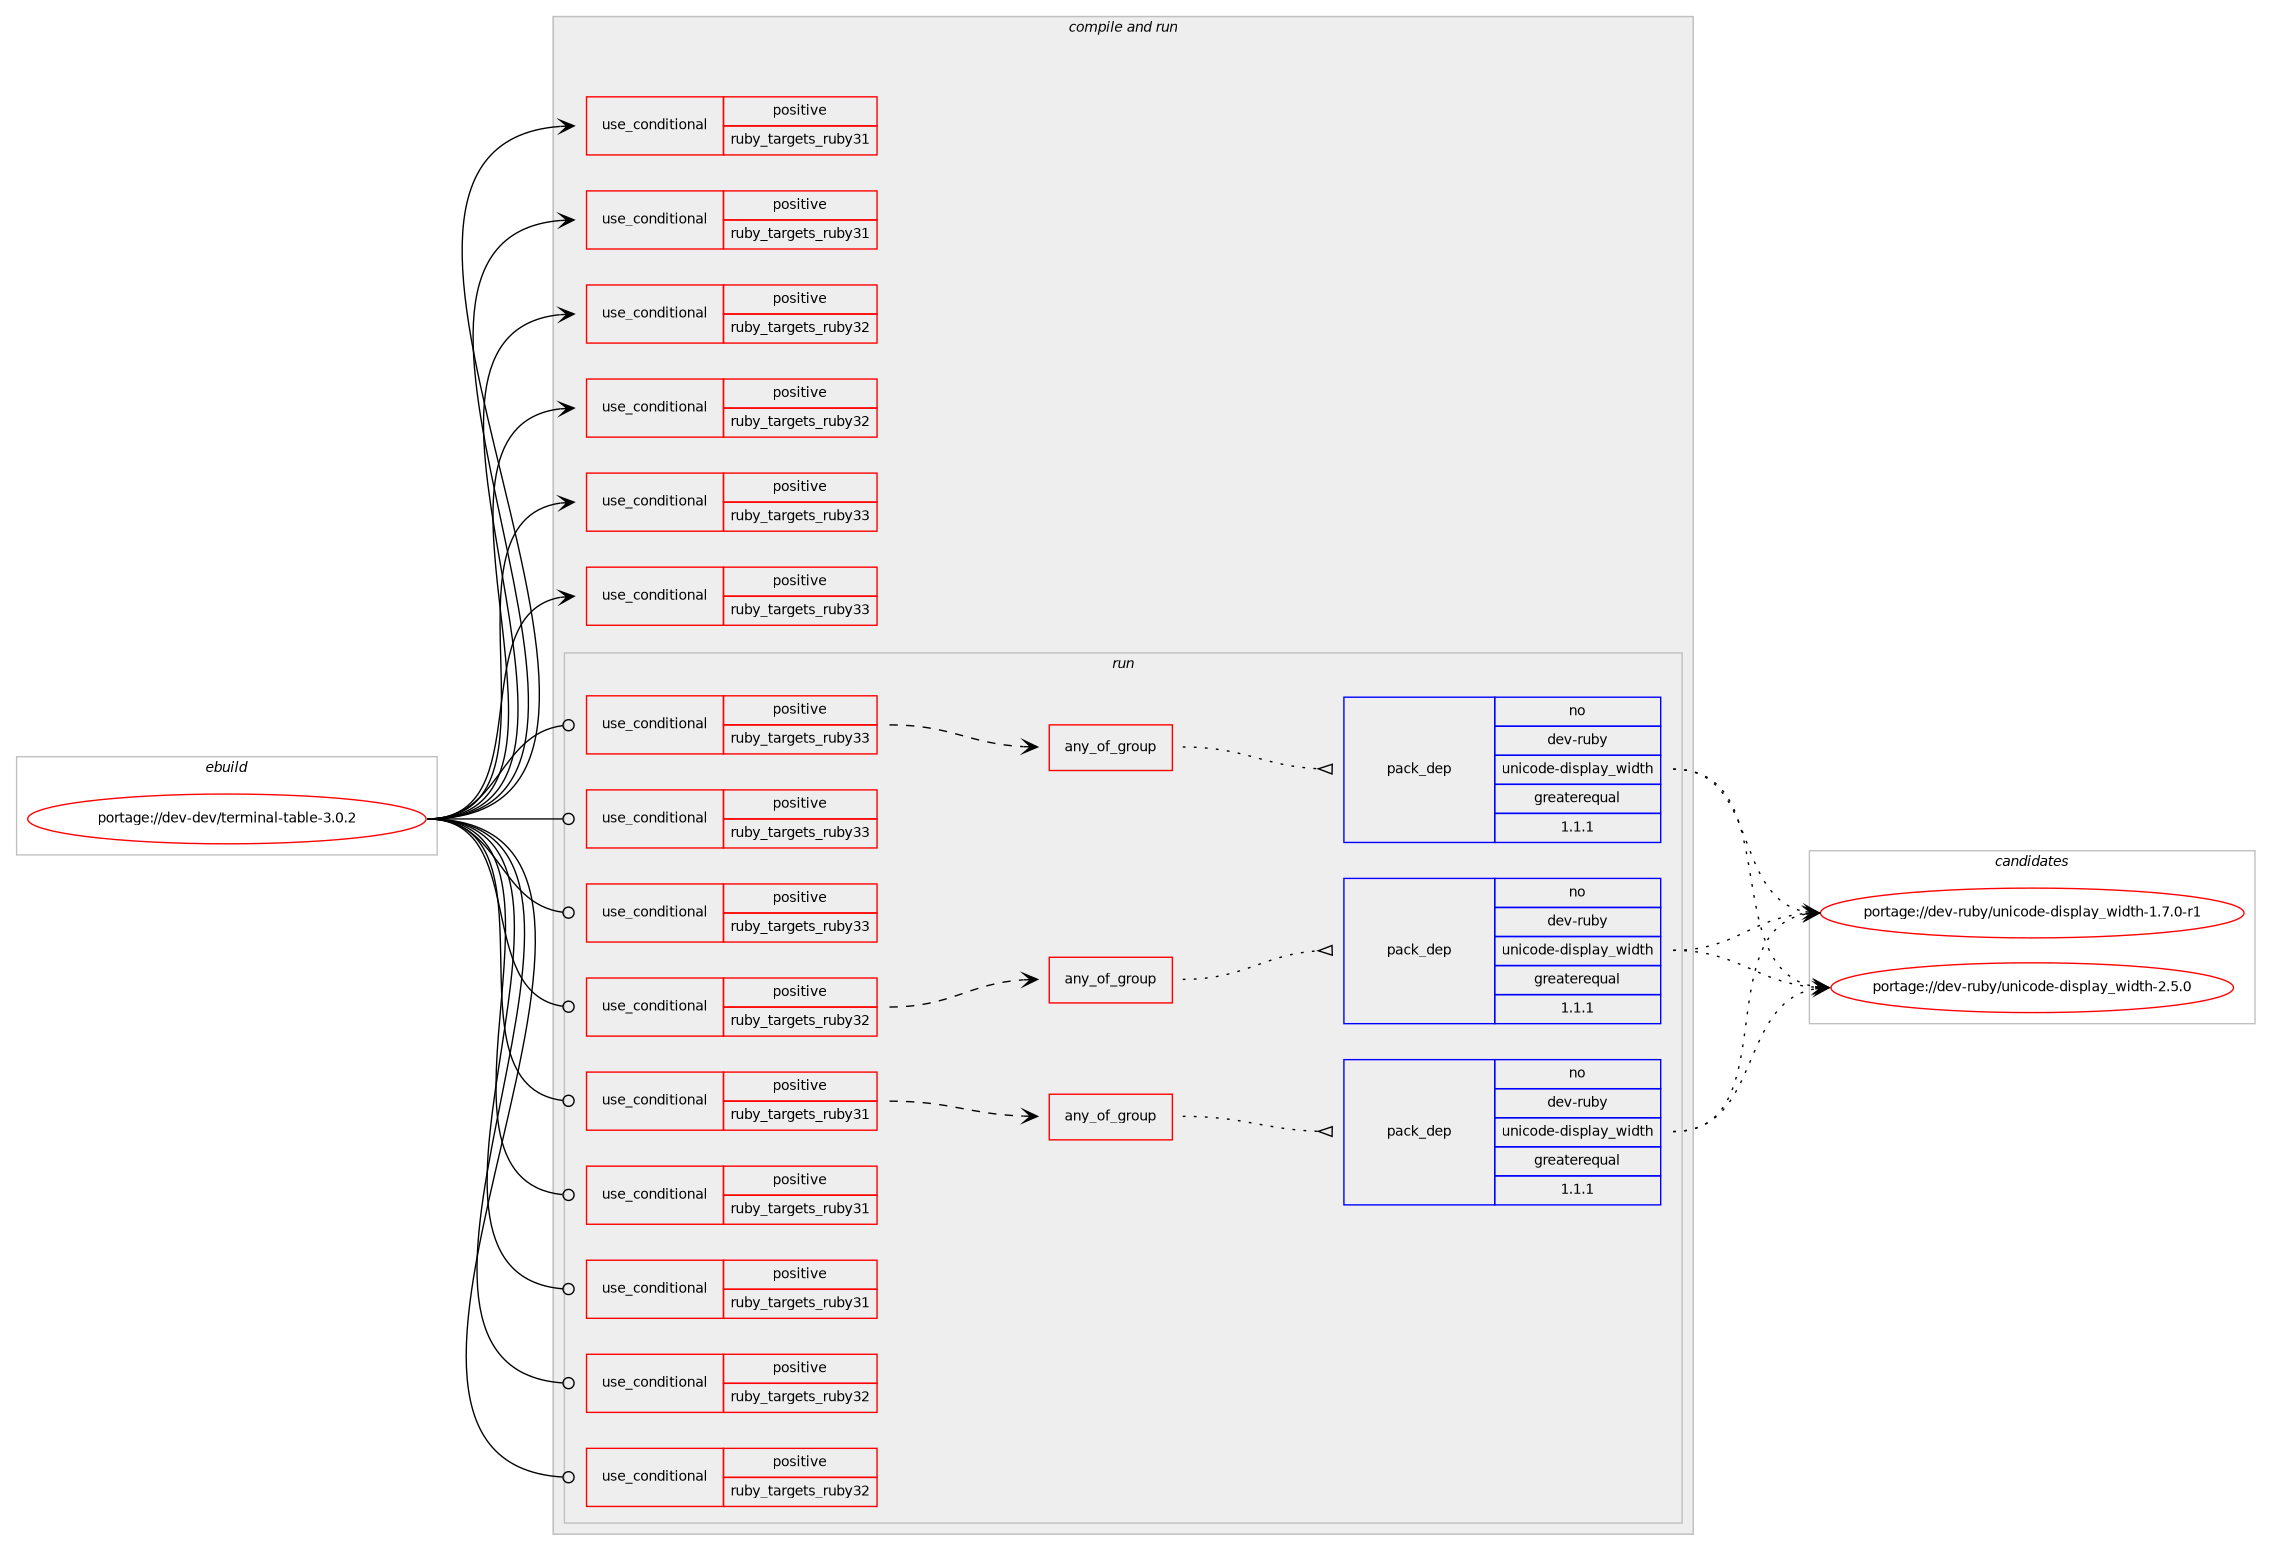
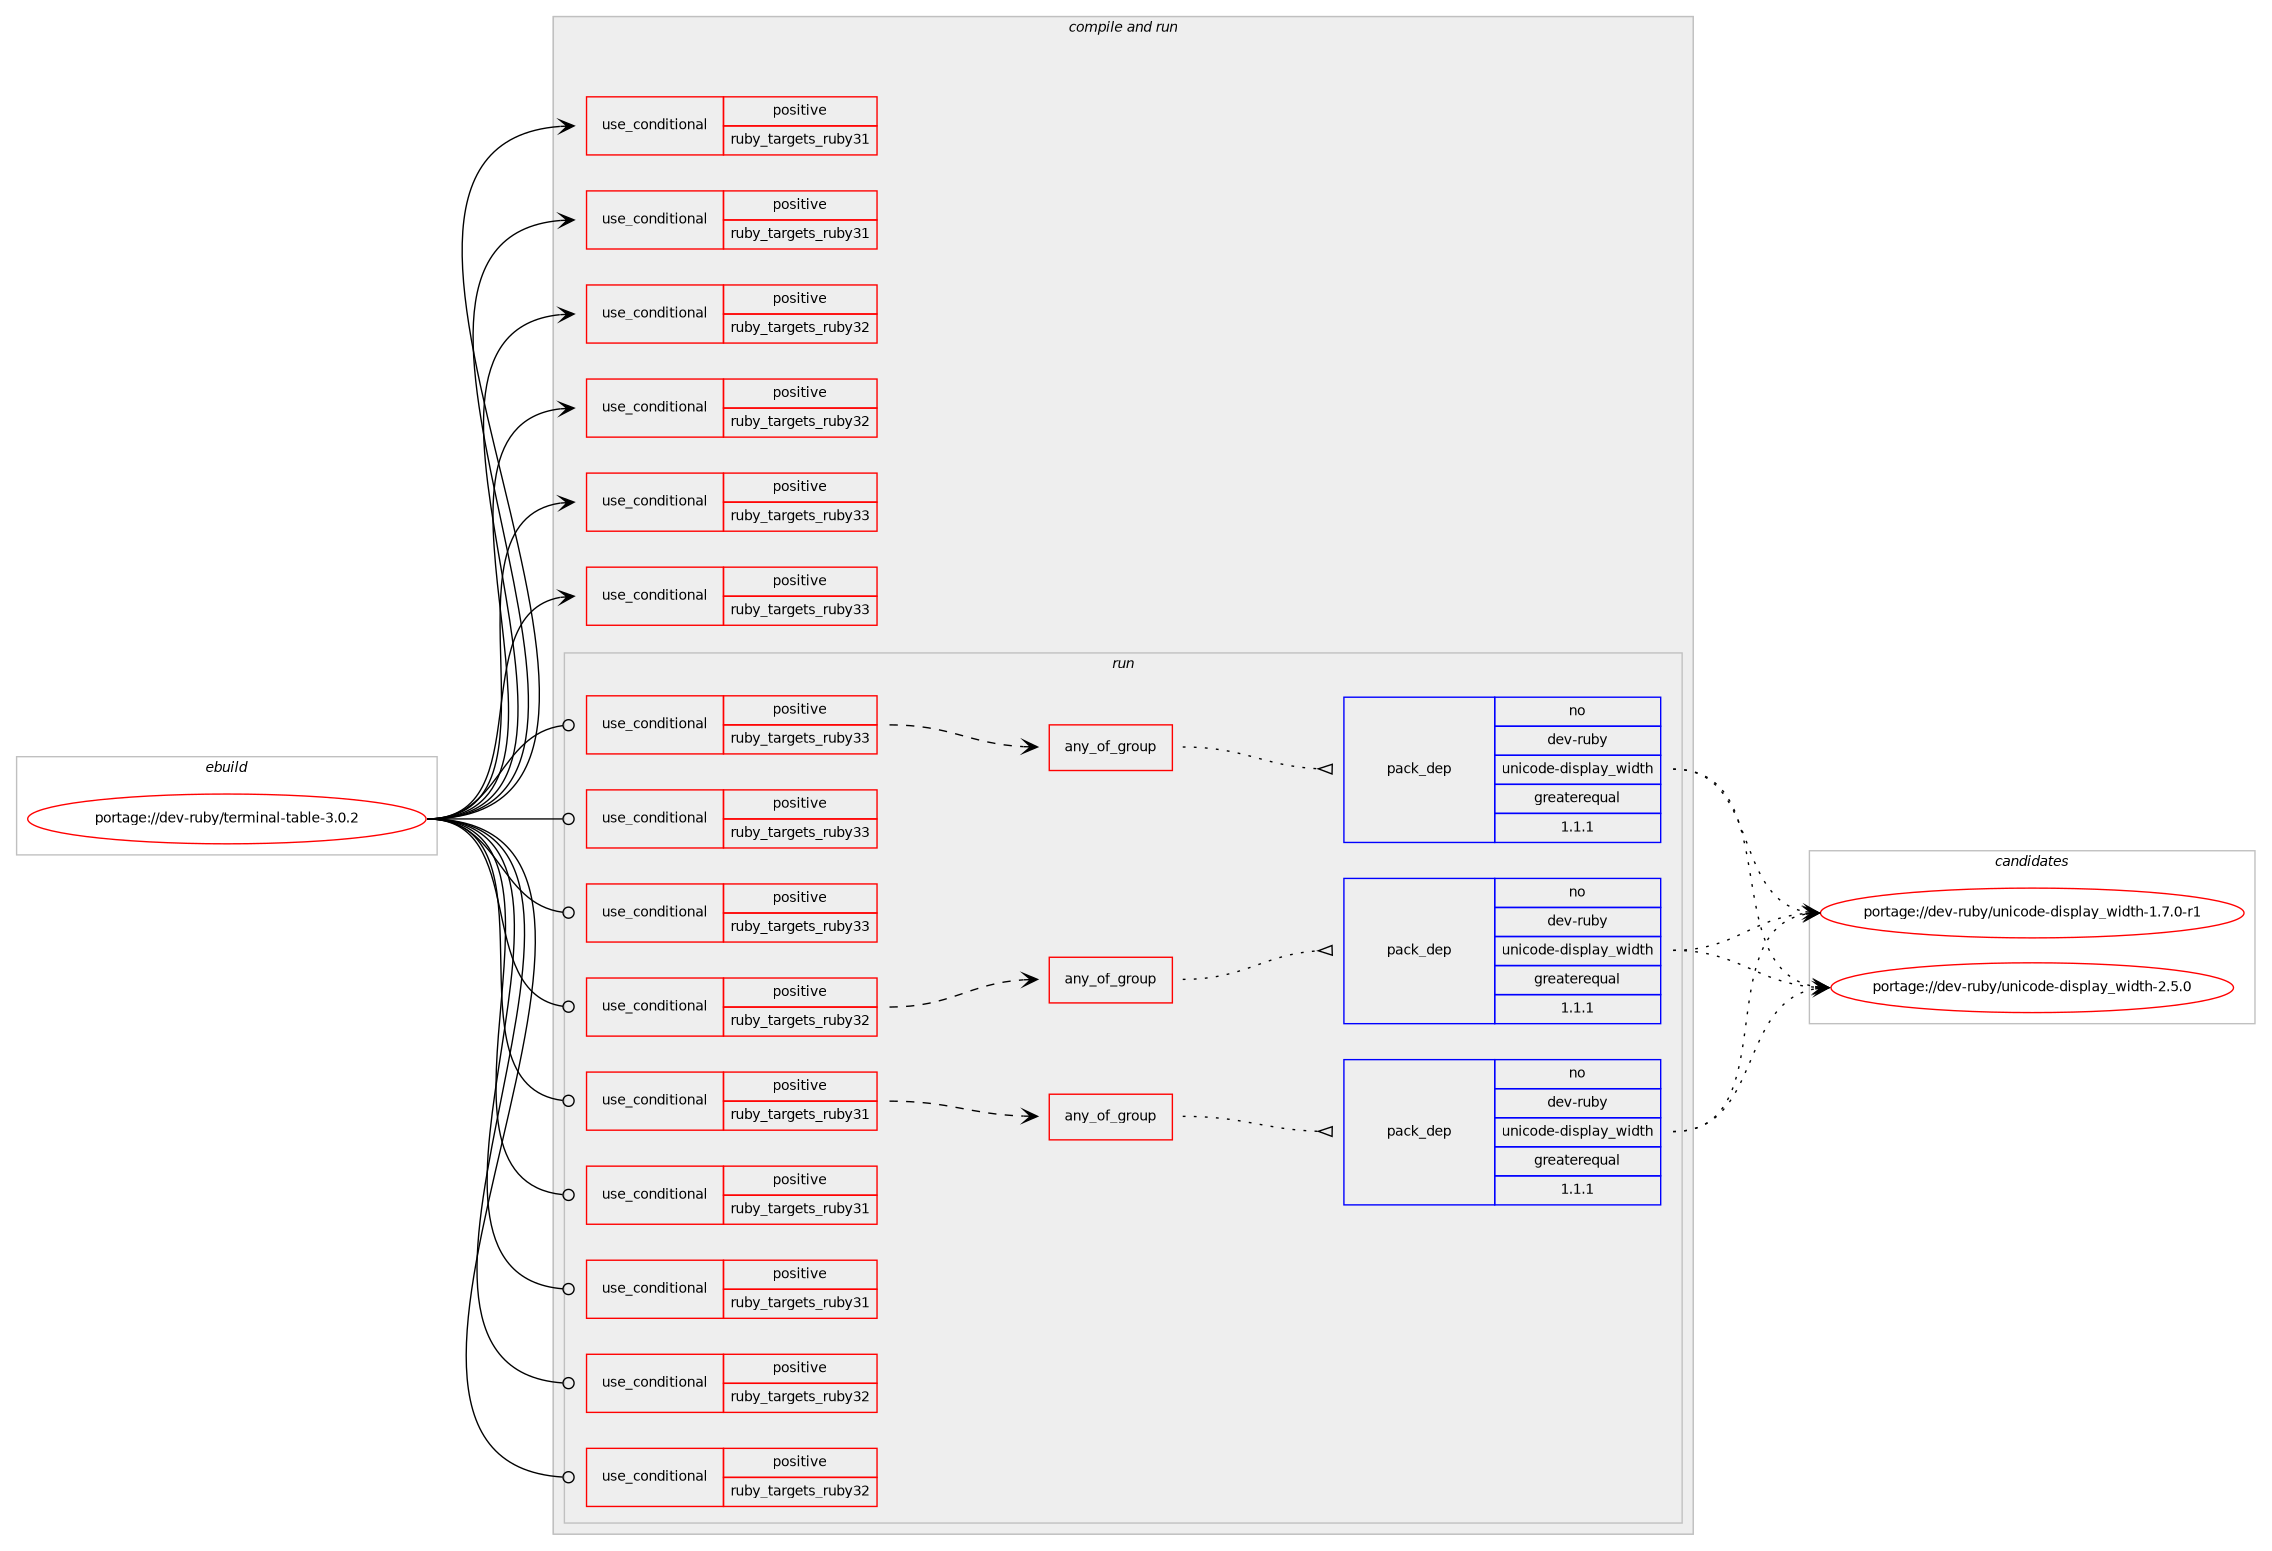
(227, 819) -> (227, 819)
